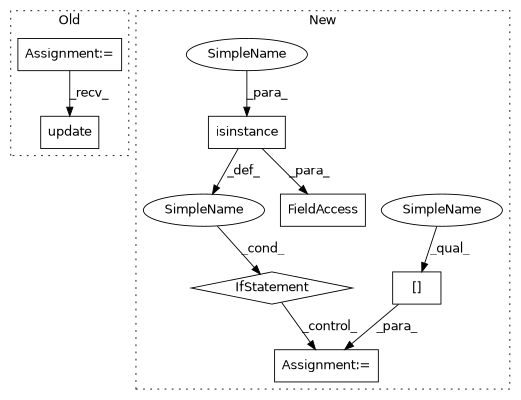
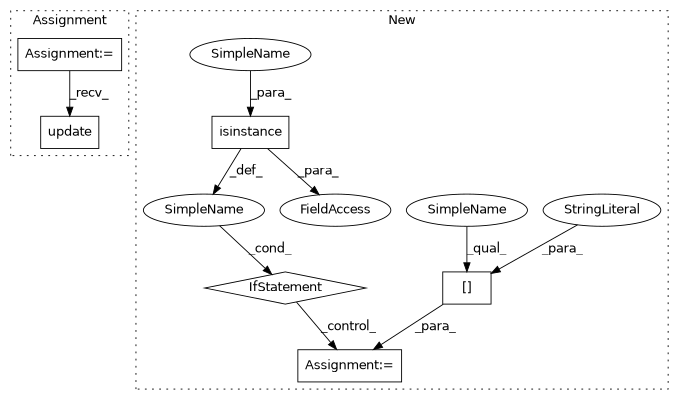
(70, 21) -> (70, 21)
(323, 210) -> (335, 210)
none -> (602, 210)
